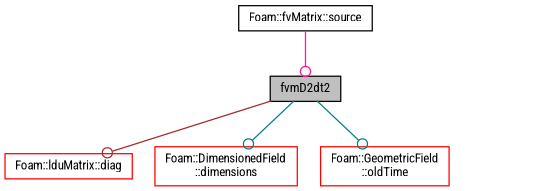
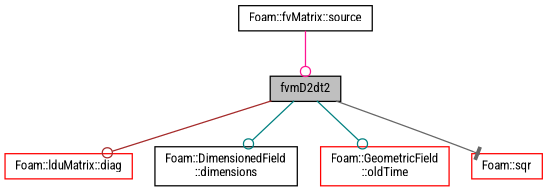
(226, 166) -> (226, 166)
none -> (507, 166)
